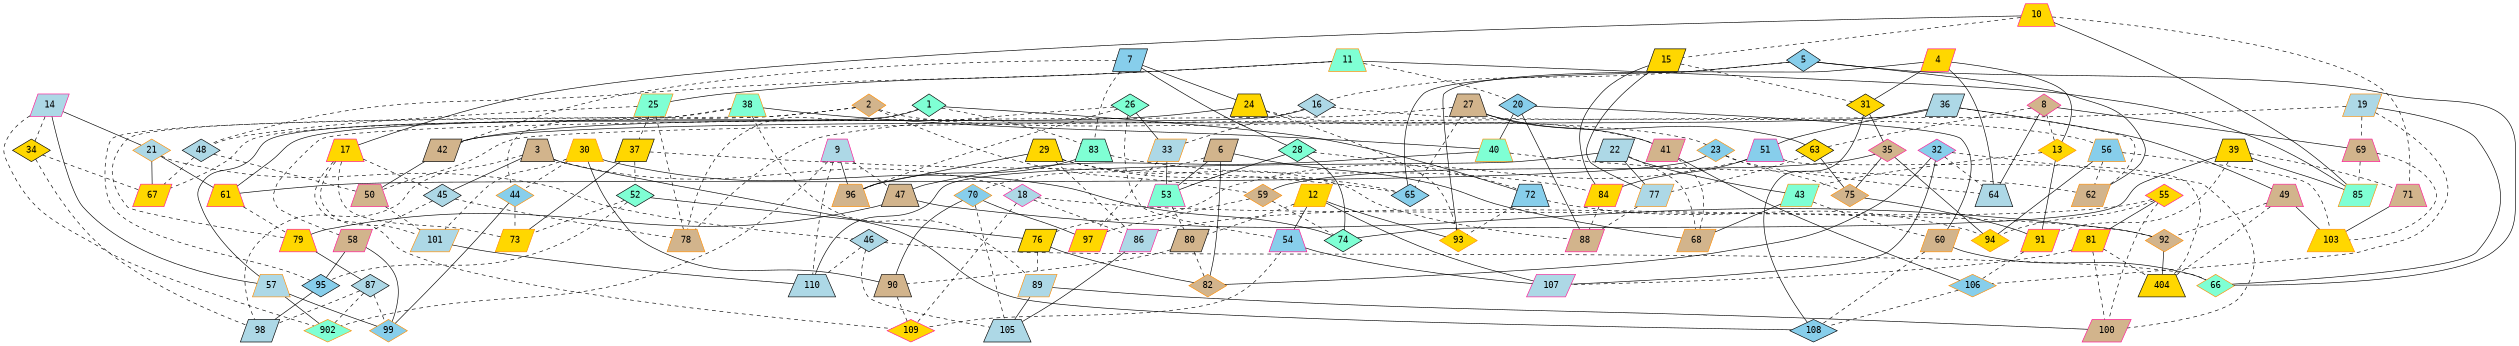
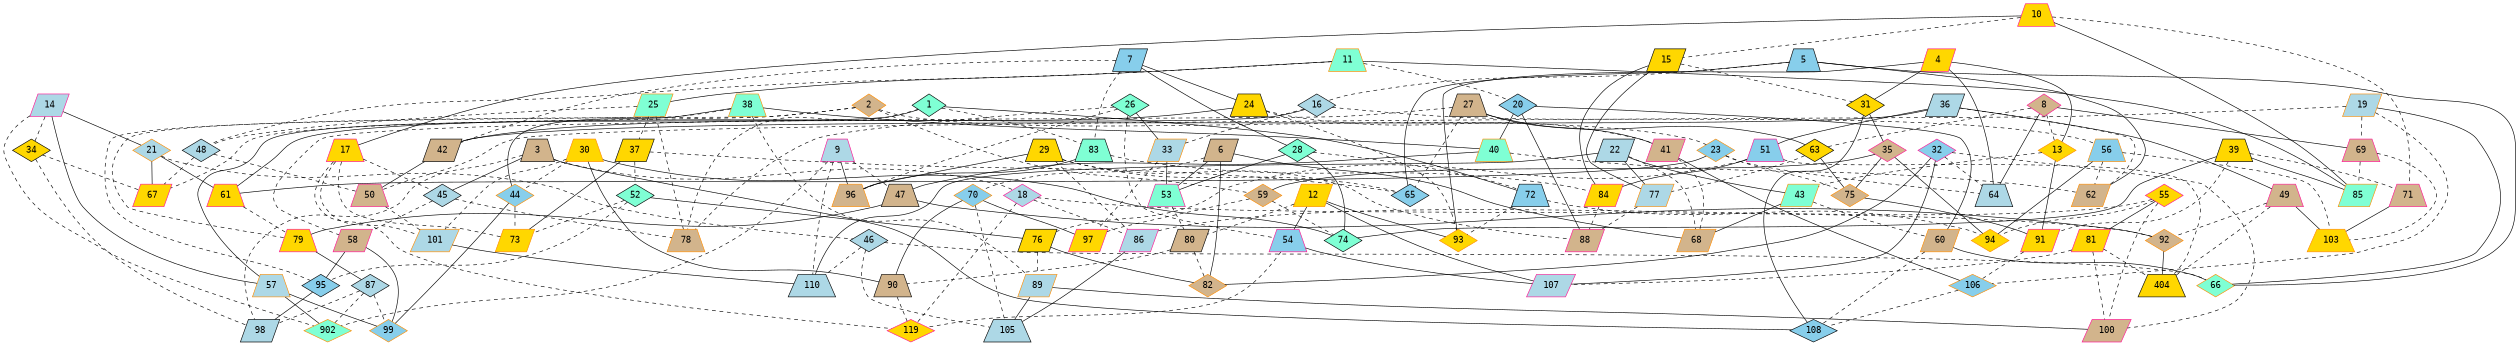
(1803, 60) -> (1803, 60)
(597, 119) -> (597, 119)
(911, 331) -> (911, 331)
